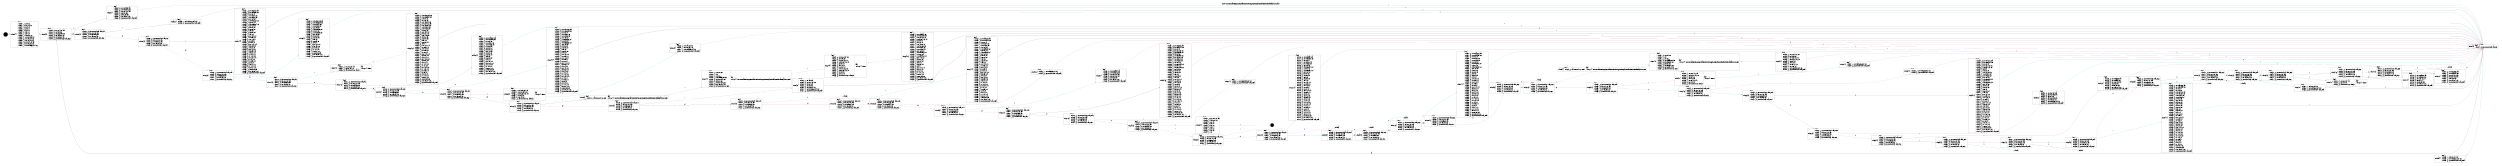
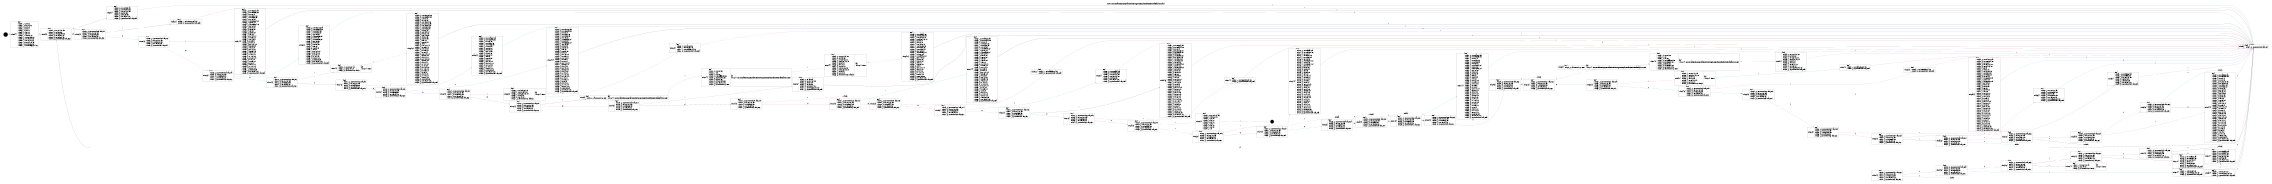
(2177, 79) -> (2188, 108)
